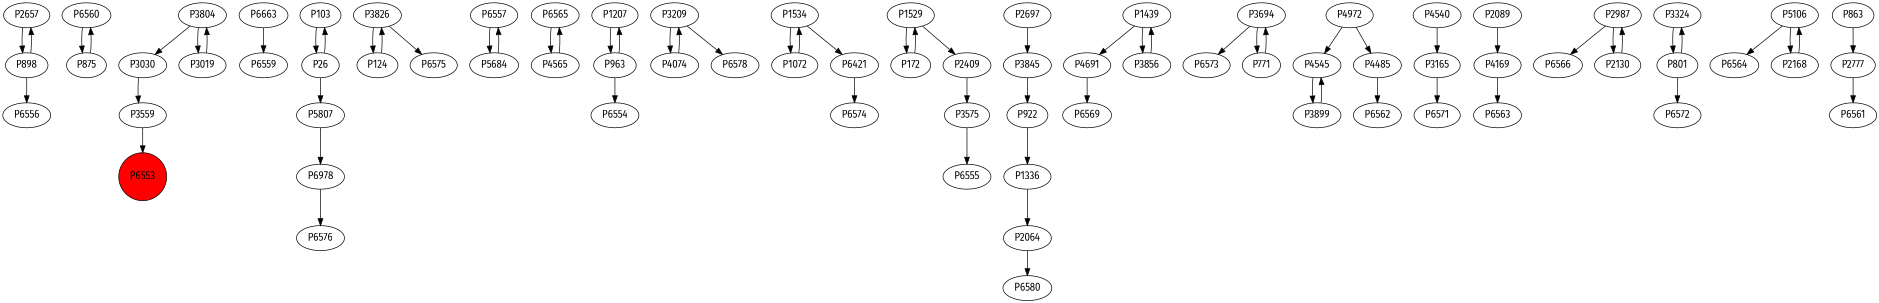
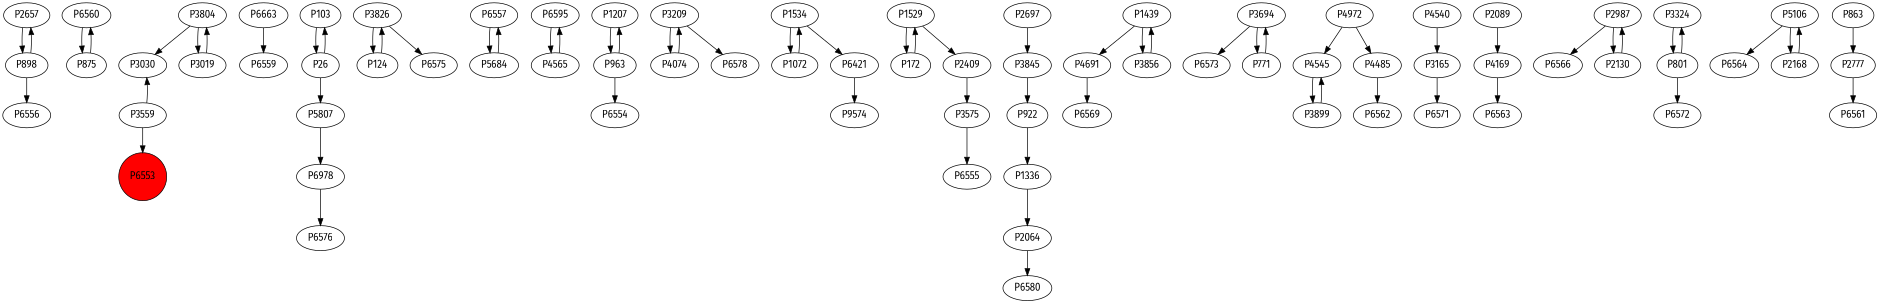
(555, 15) -> (555, 15)
(138, 87) -> (147, 94)
(855, 115) -> (855, 115)
